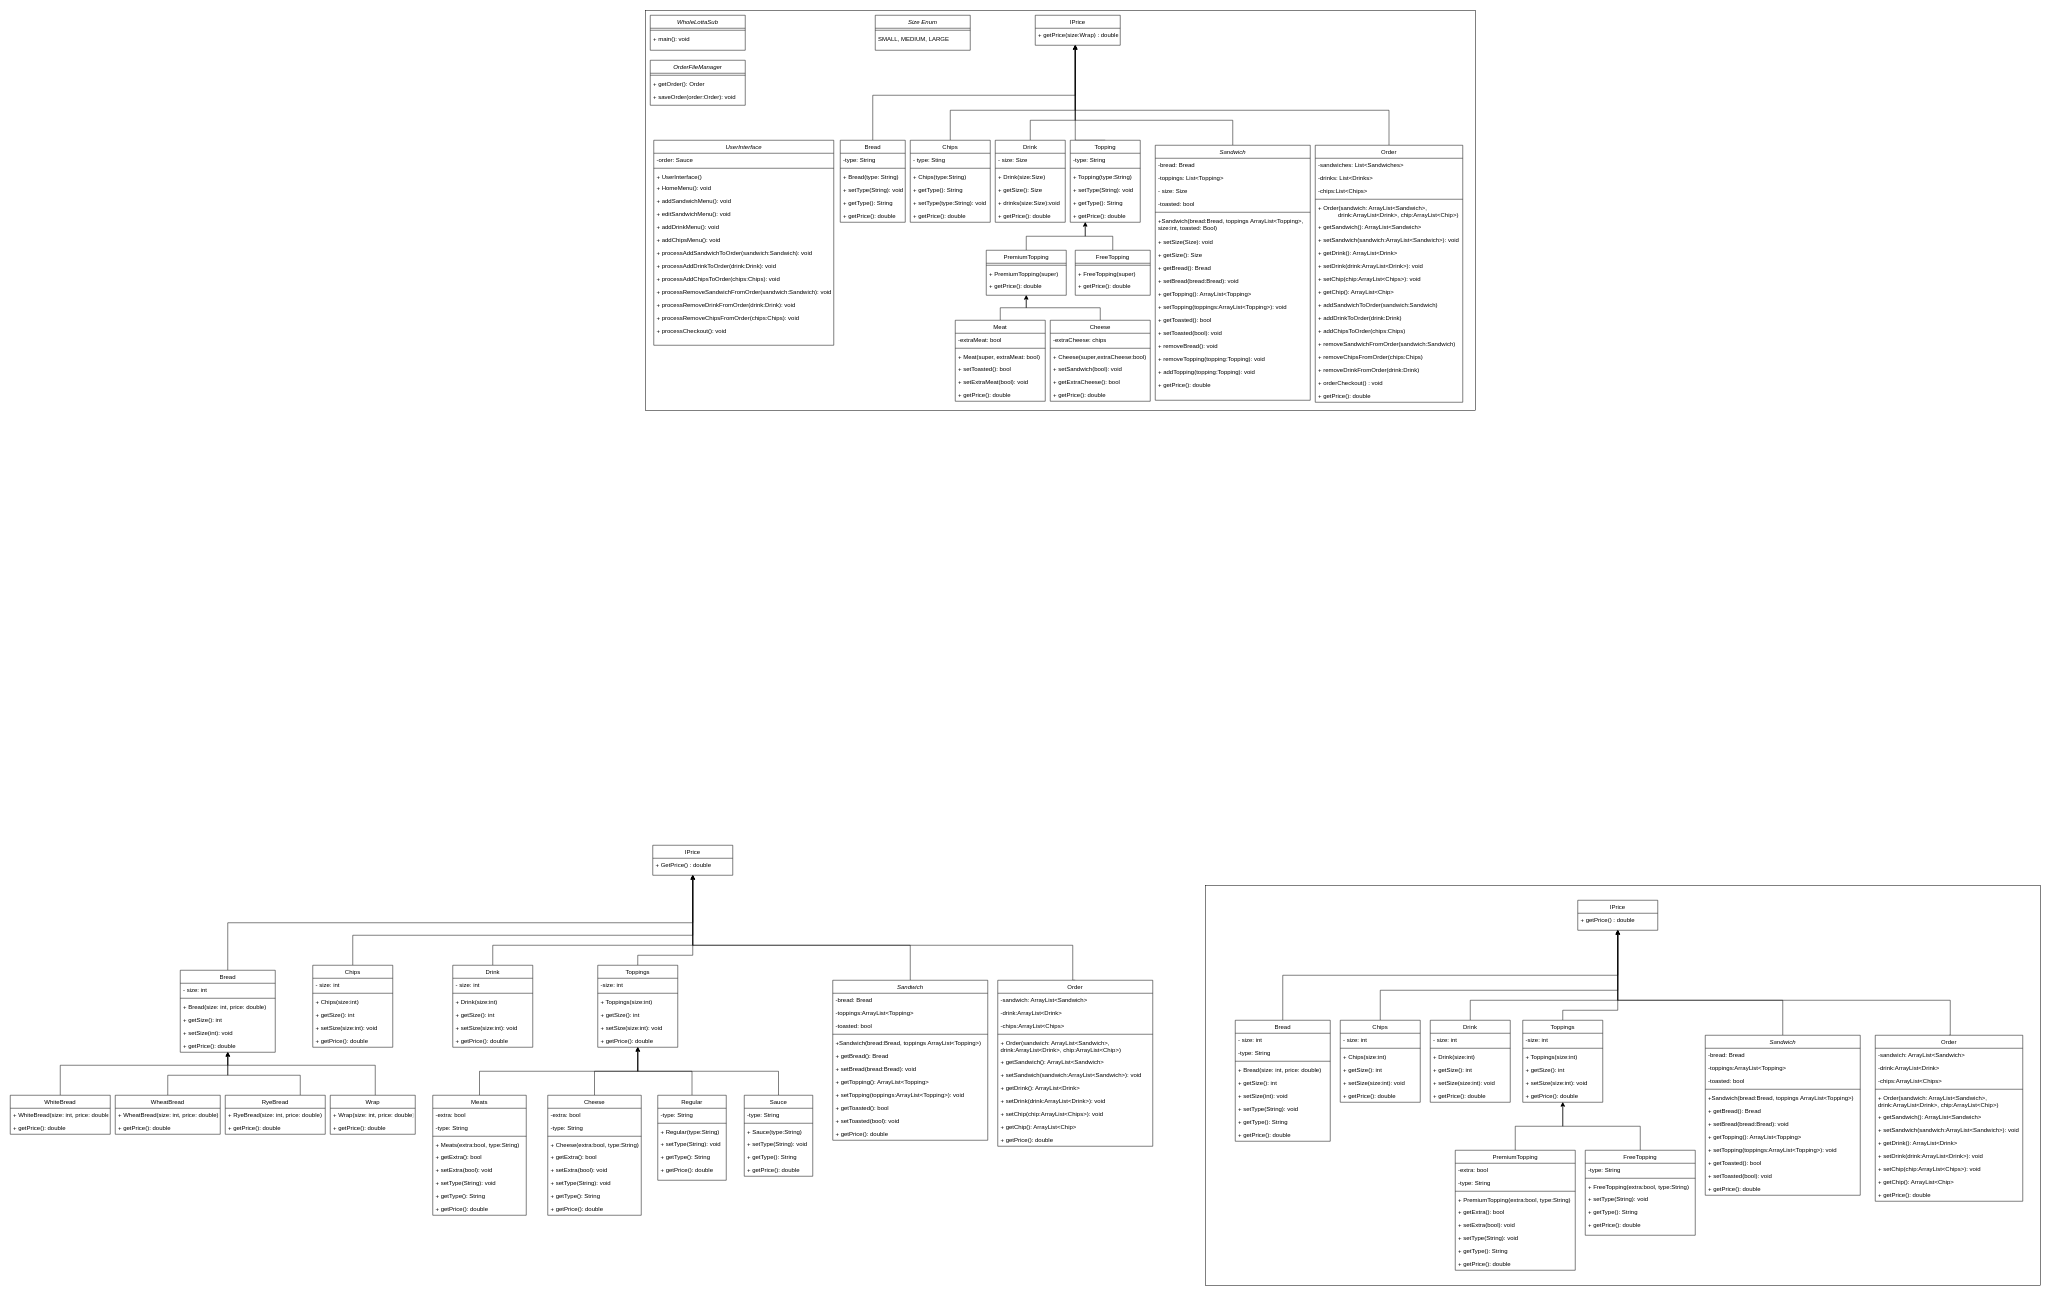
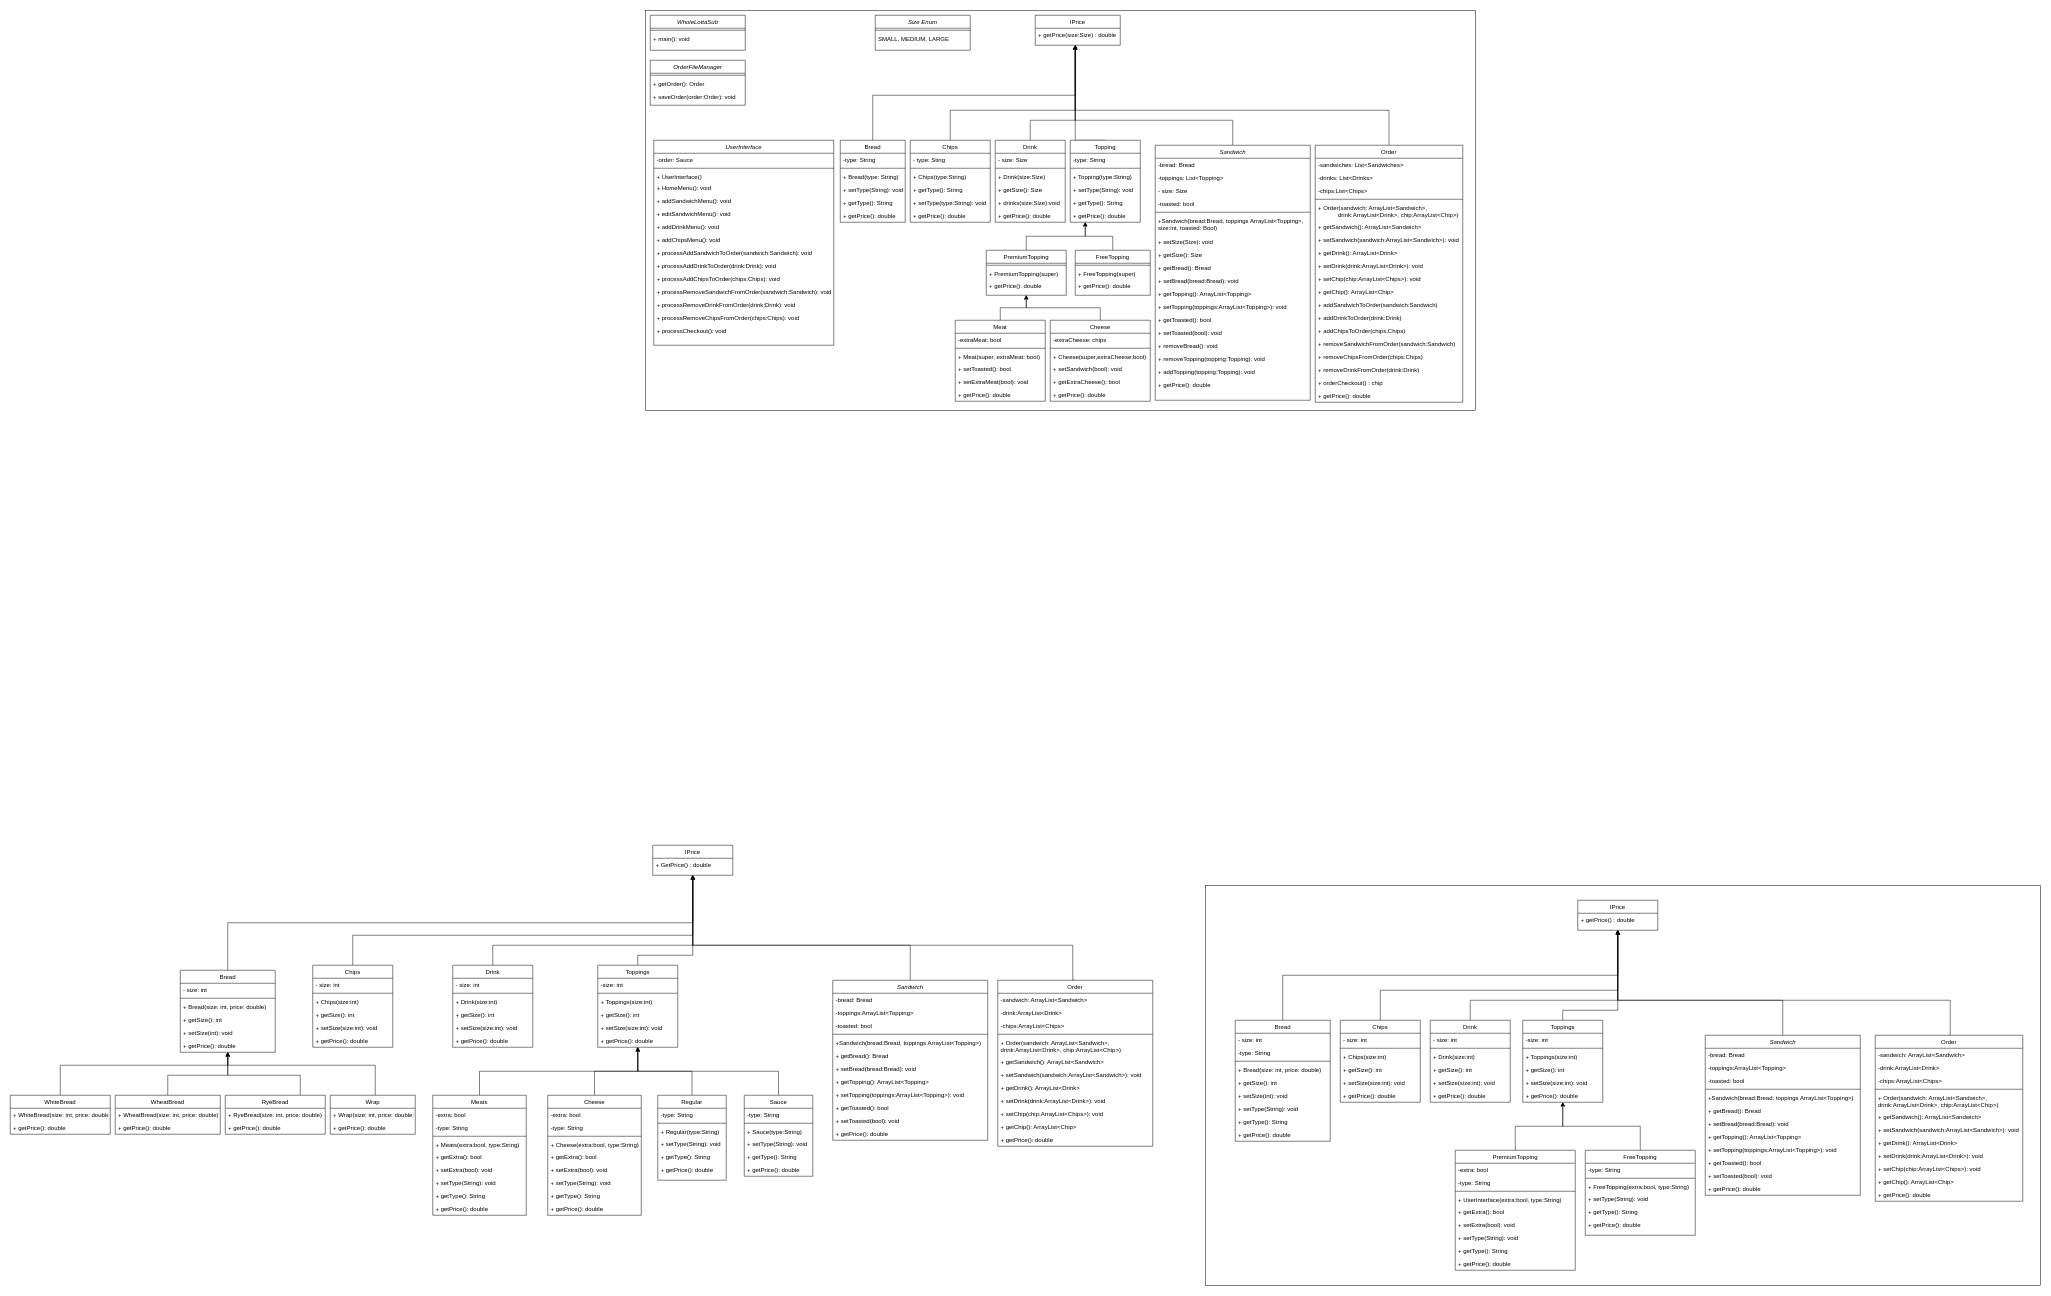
(1082, 35) -> (1081, 35)
(1354, 383) -> (1354, 383)
(1520, 1200) -> (1520, 1200)
